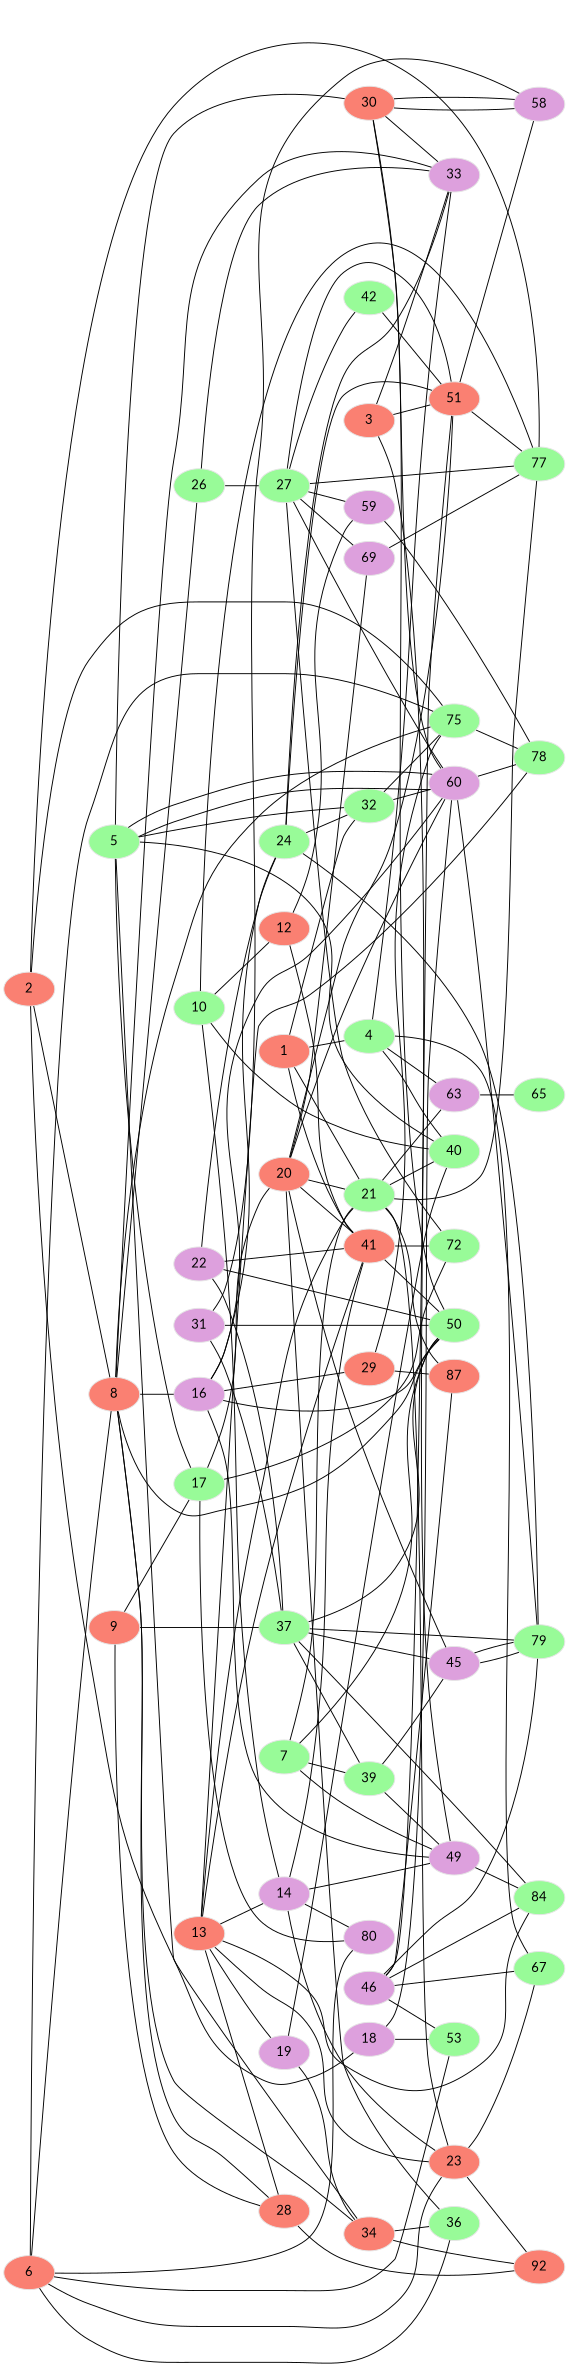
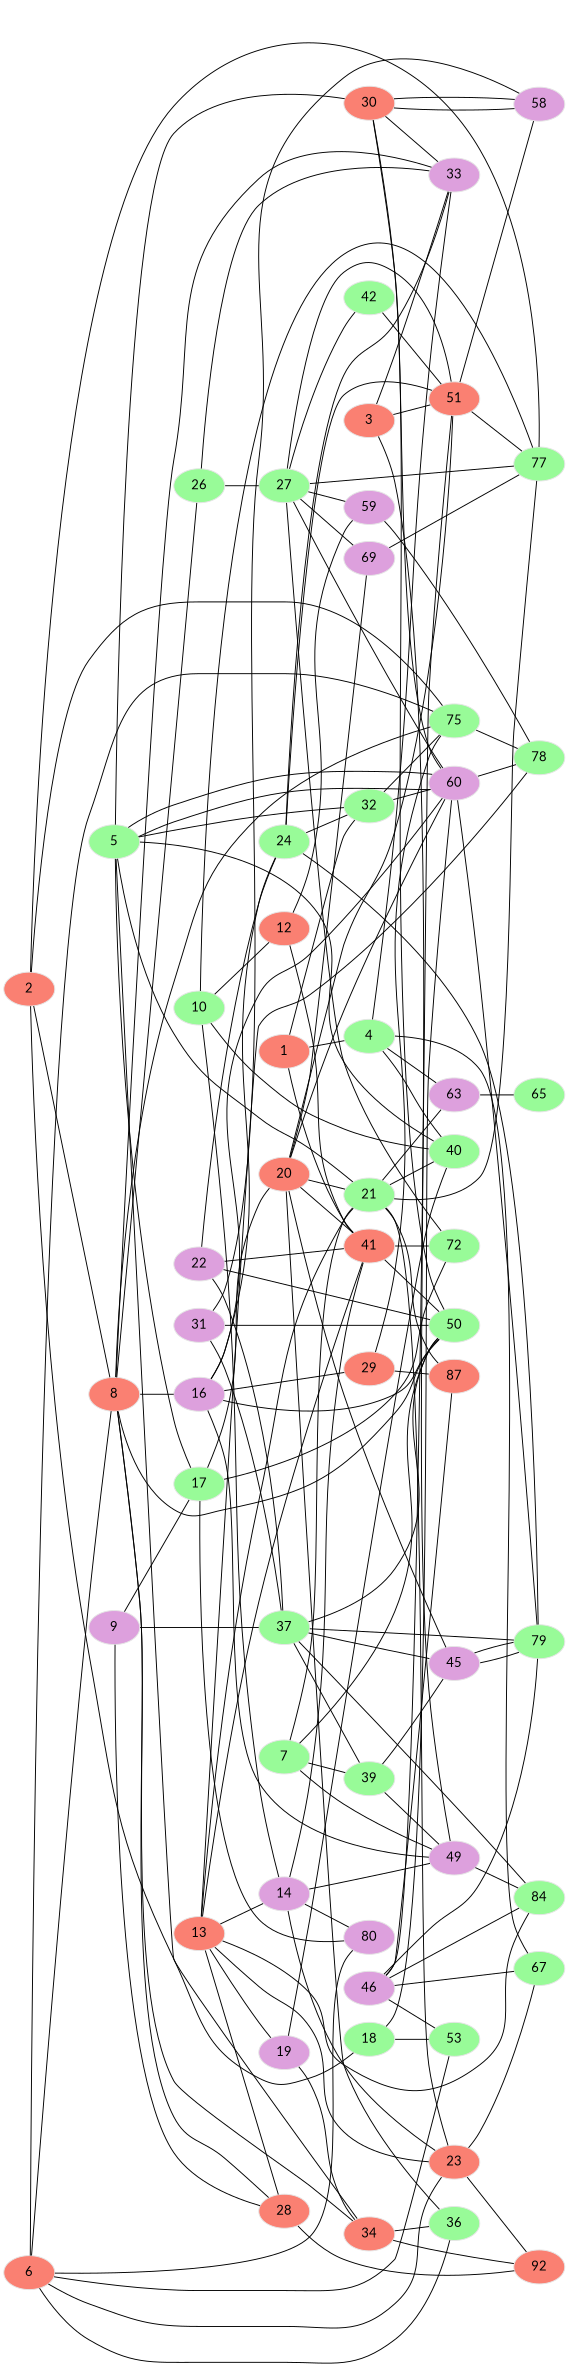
(332, 1132) -> (188, 1054)
(114, 1628) -> (114, 1628)
(369, 2039) -> (369, 2039)
